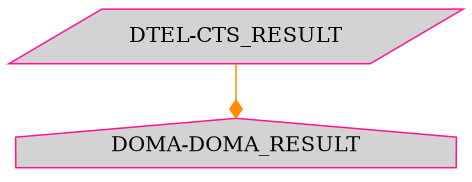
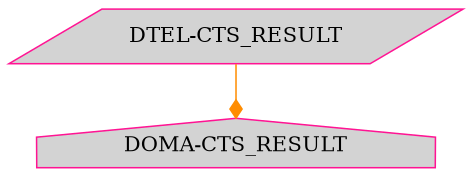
(236, 146) -> (236, 146)
